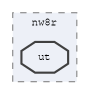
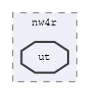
(45, 23) -> (45, 23)
